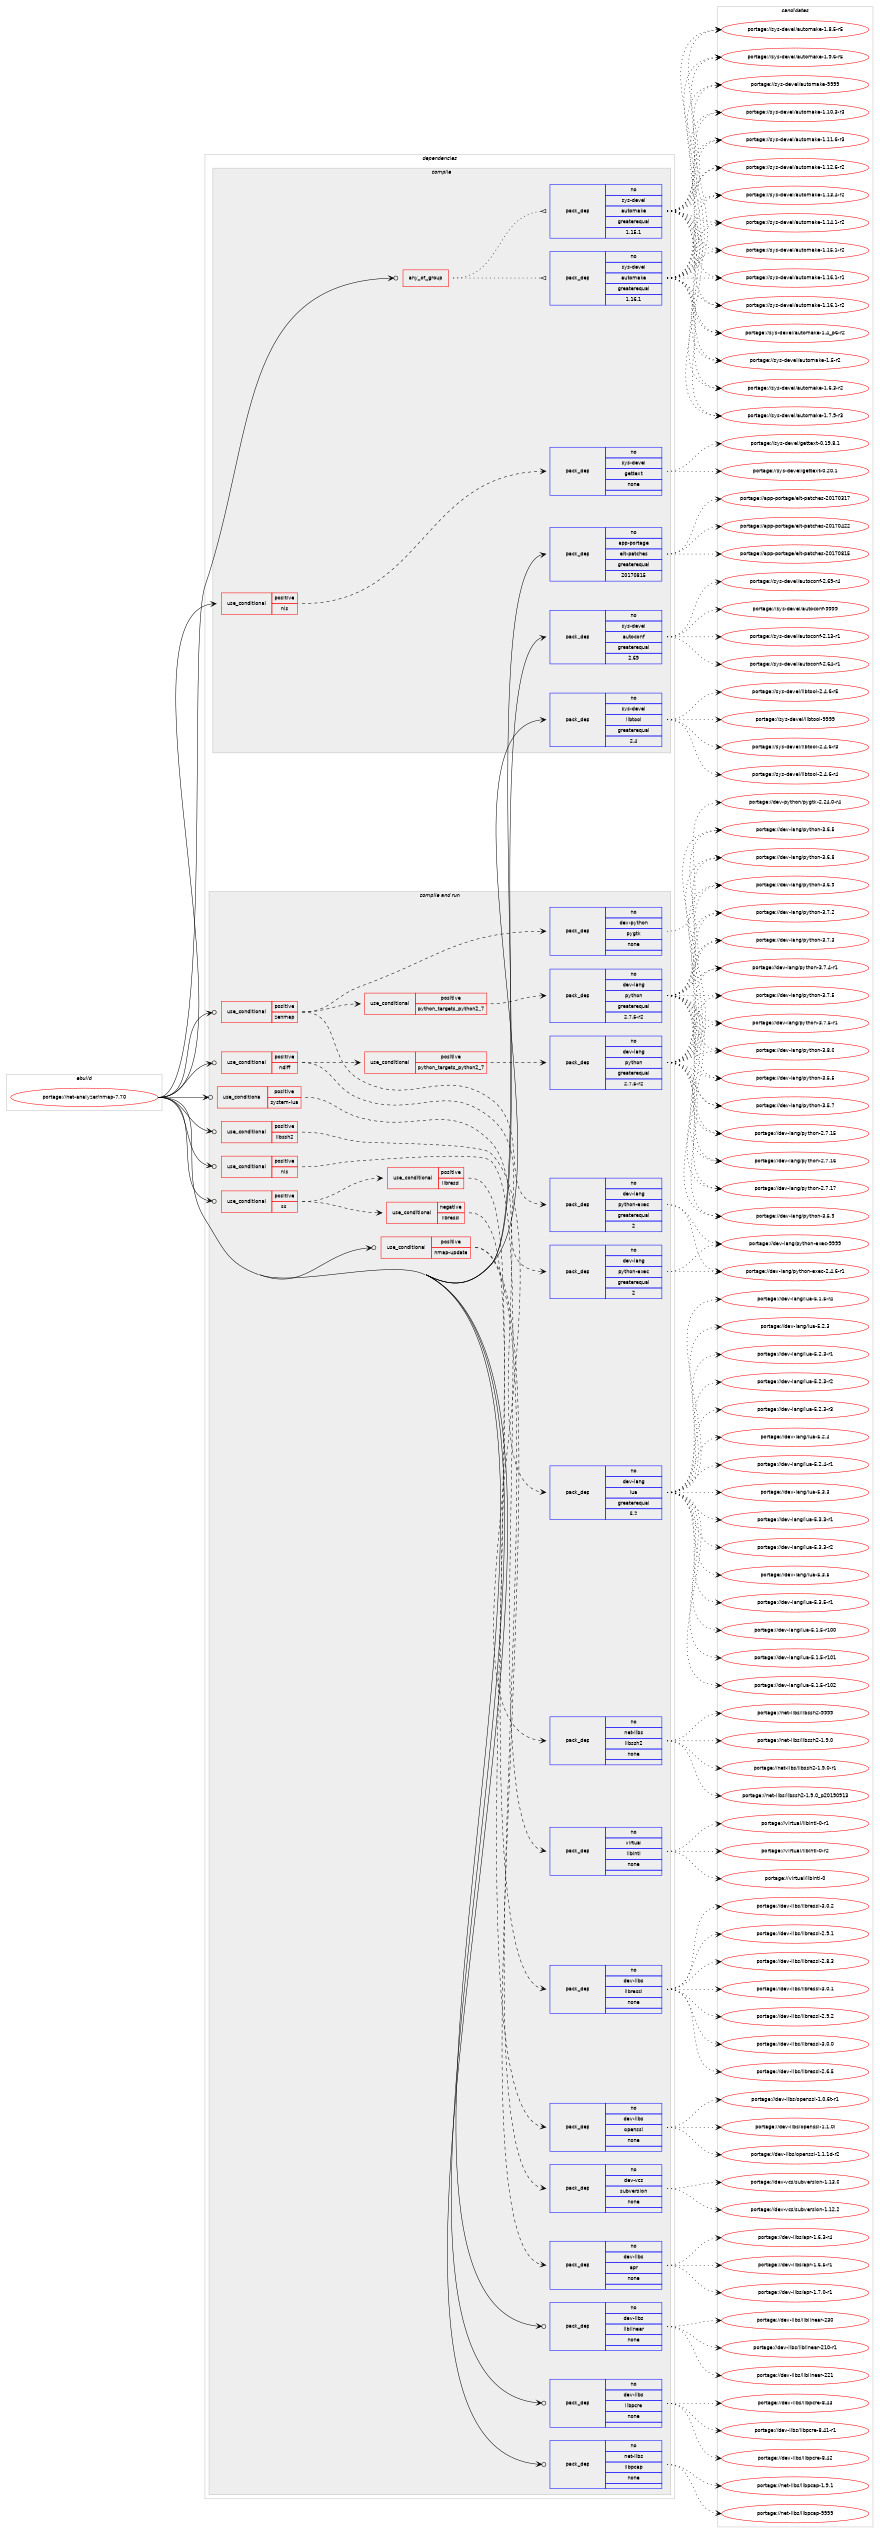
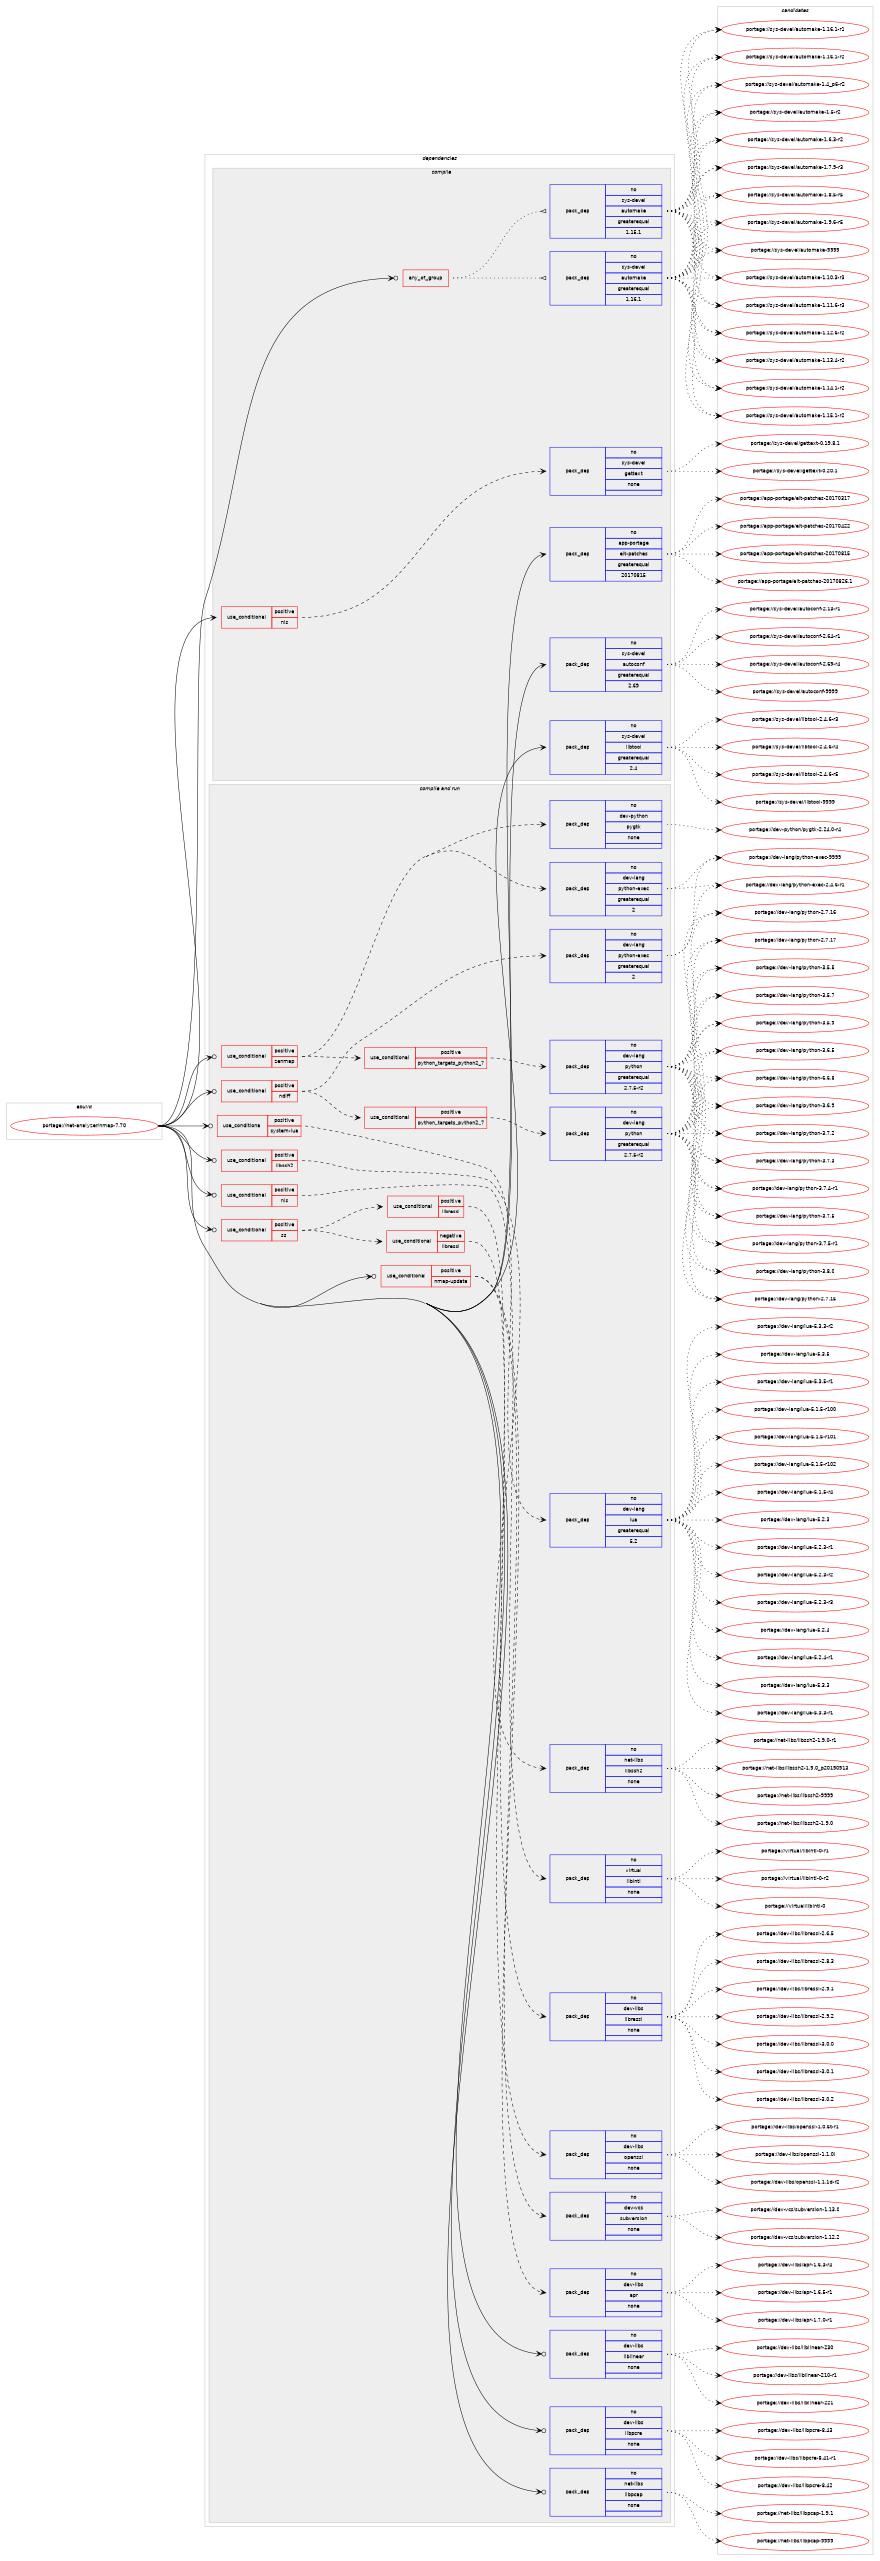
none -> (795, 582)
(795, 858) -> (795, 1078)
